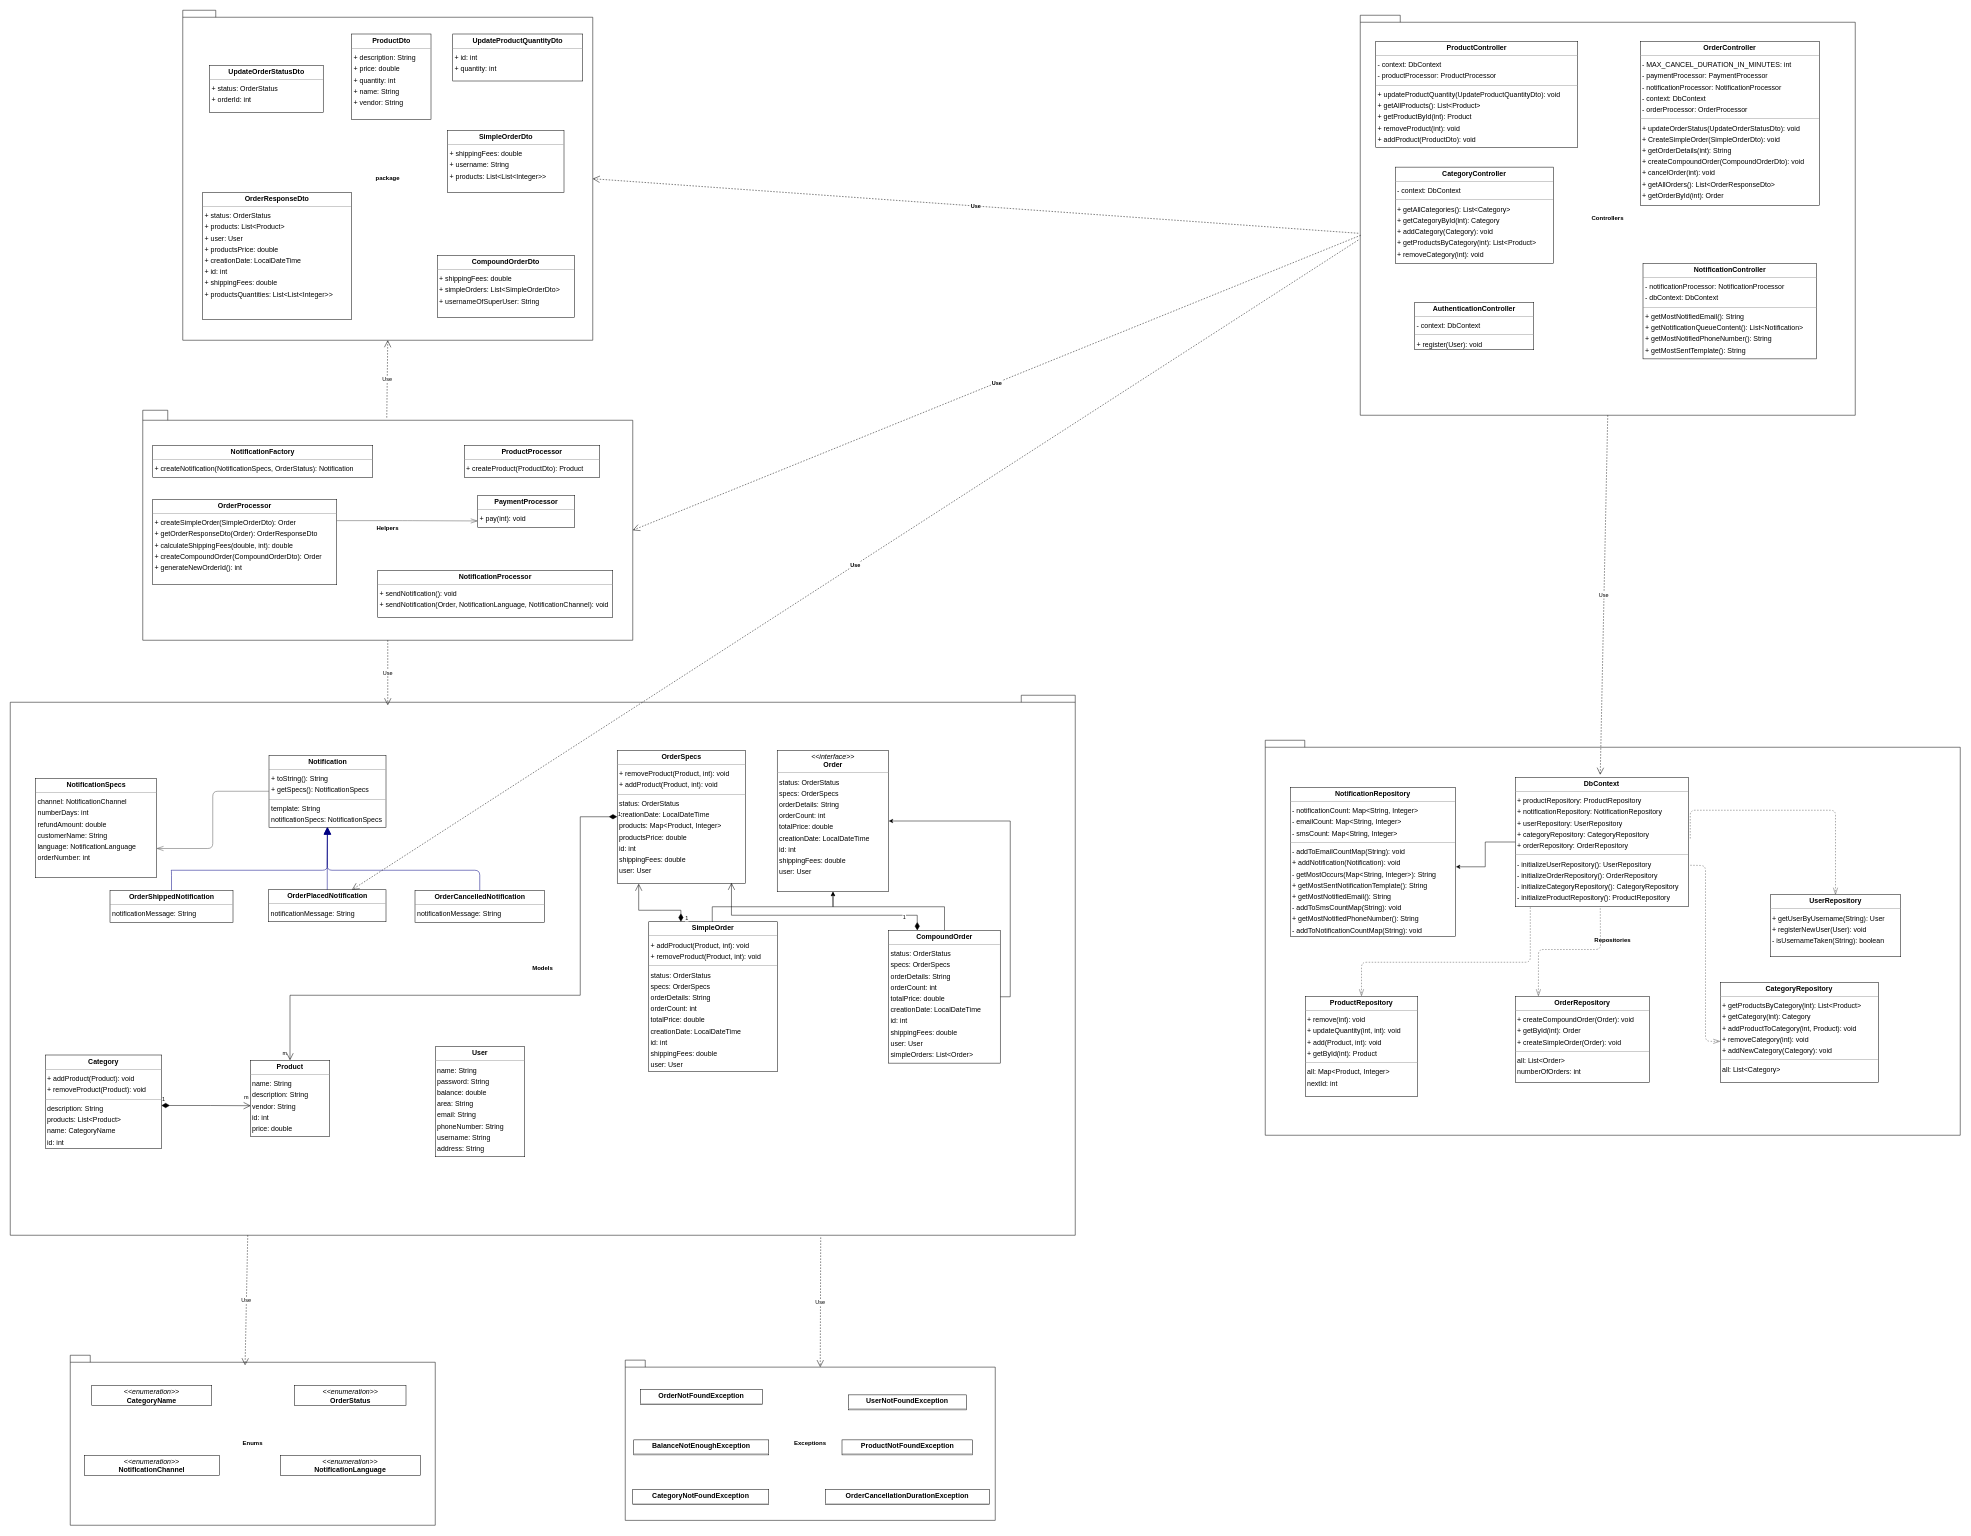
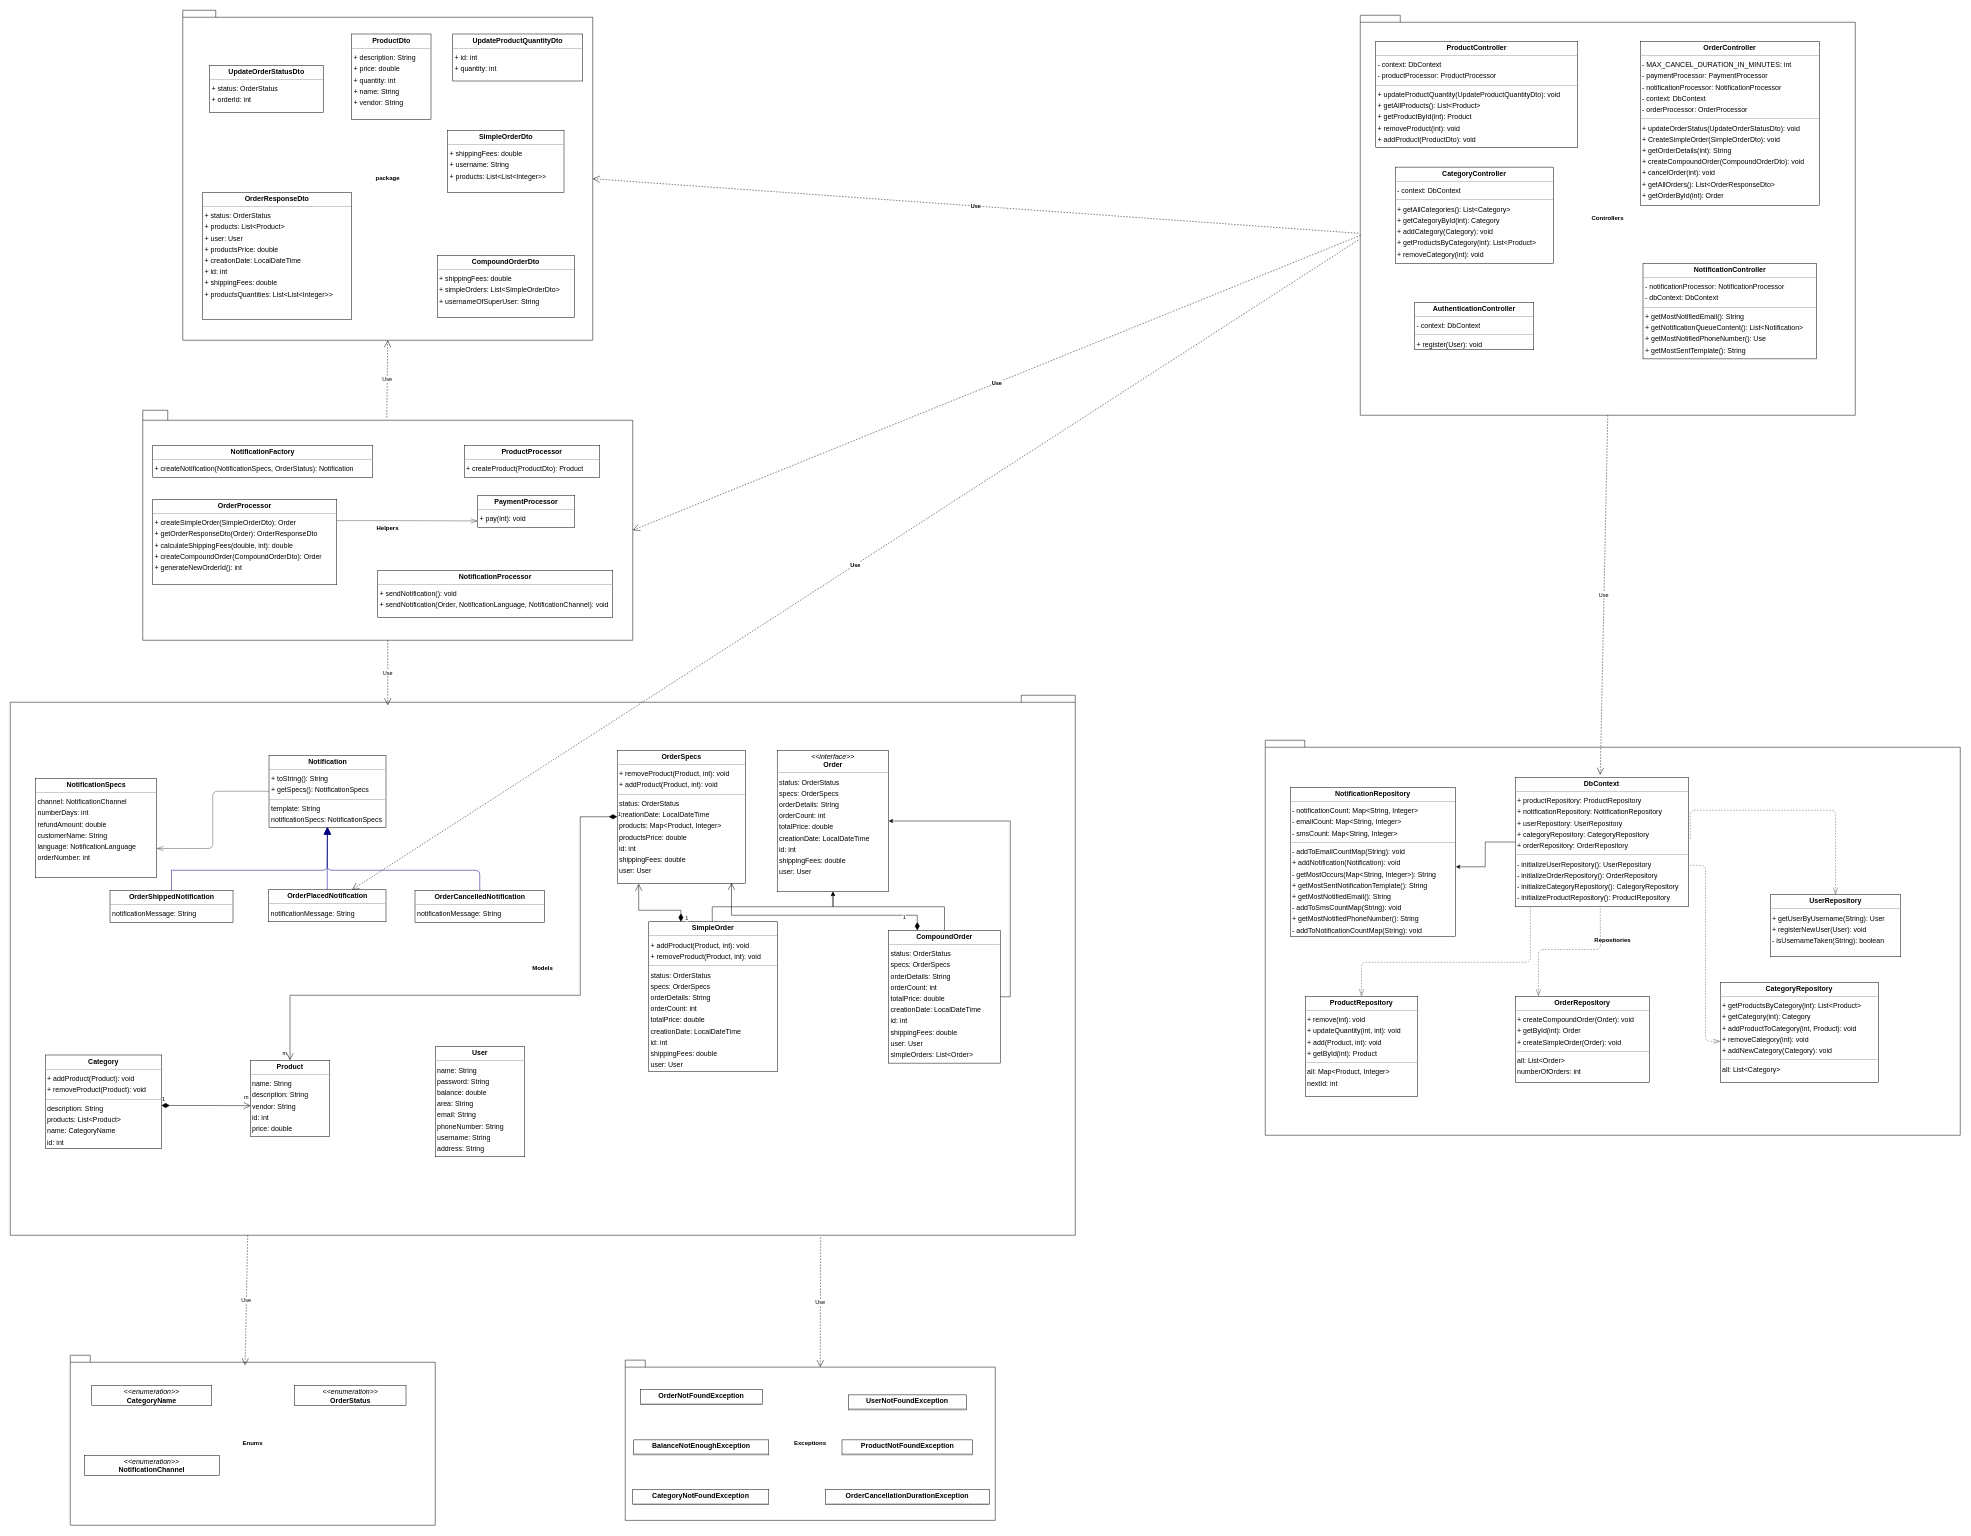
(1734, 293) -> (1734, 293)
(350, 1465) -> none
